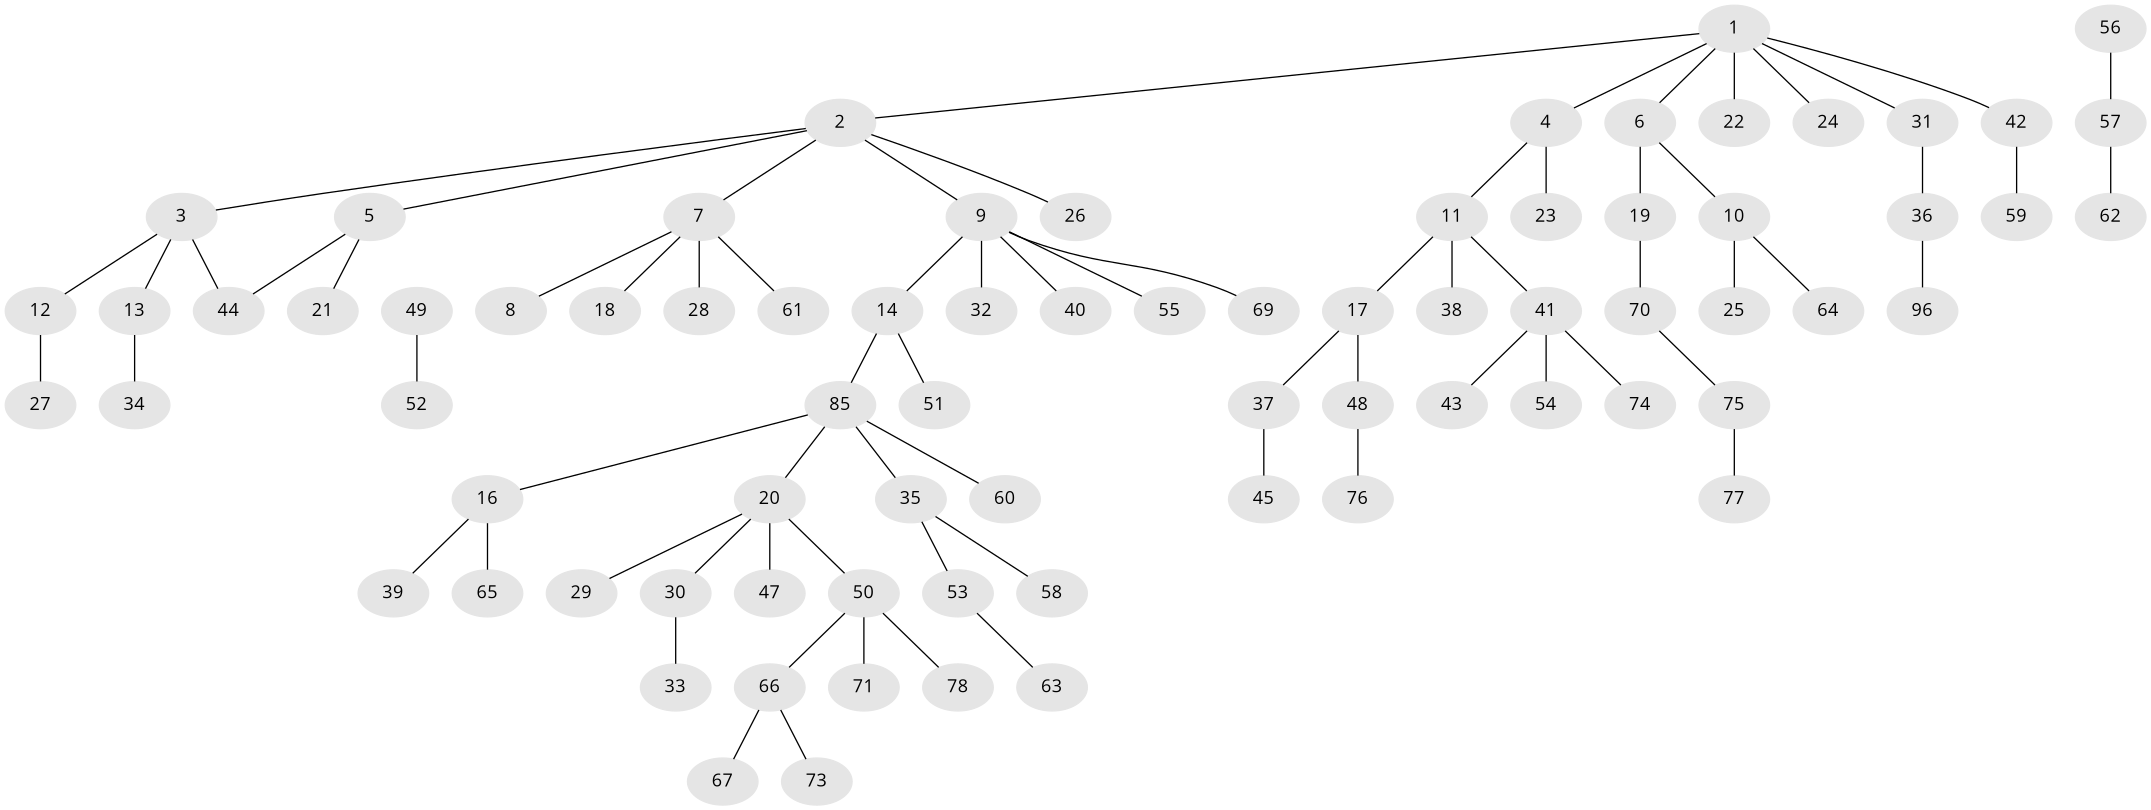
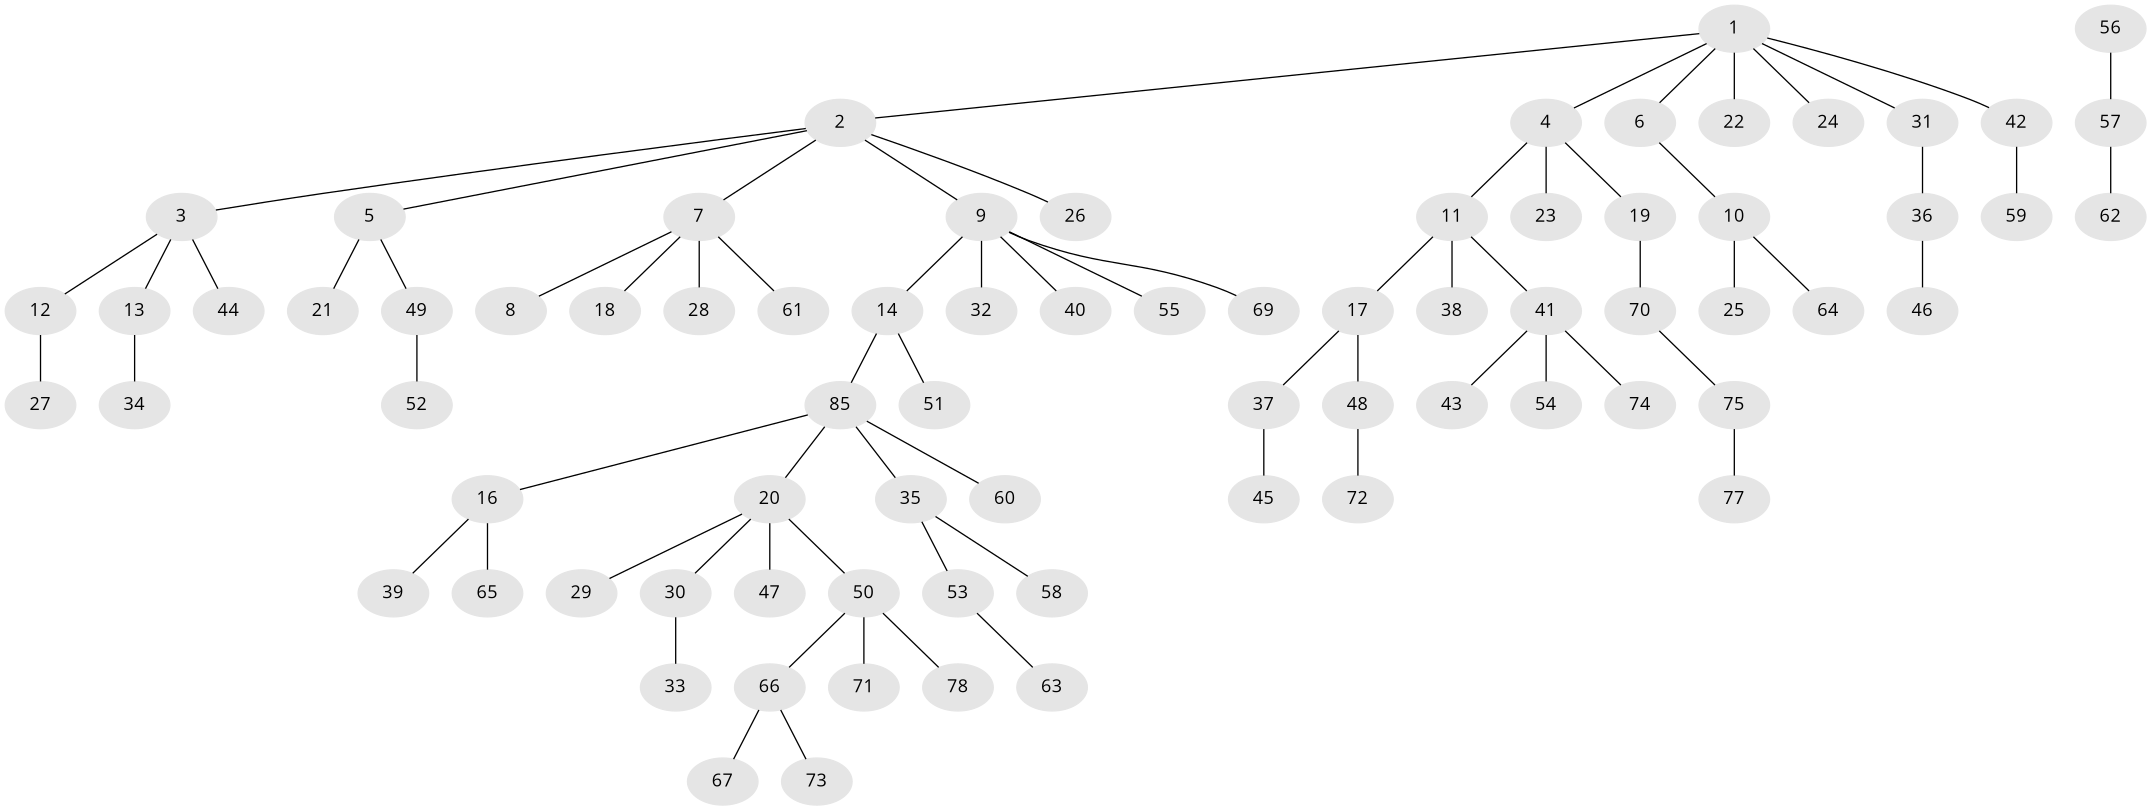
(1640, 170) -> (1593, 170)
(299, 264) -> (393, 264)
(1923, 311) -> (1923, 311)
(1358, 499) -> (1358, 499)
